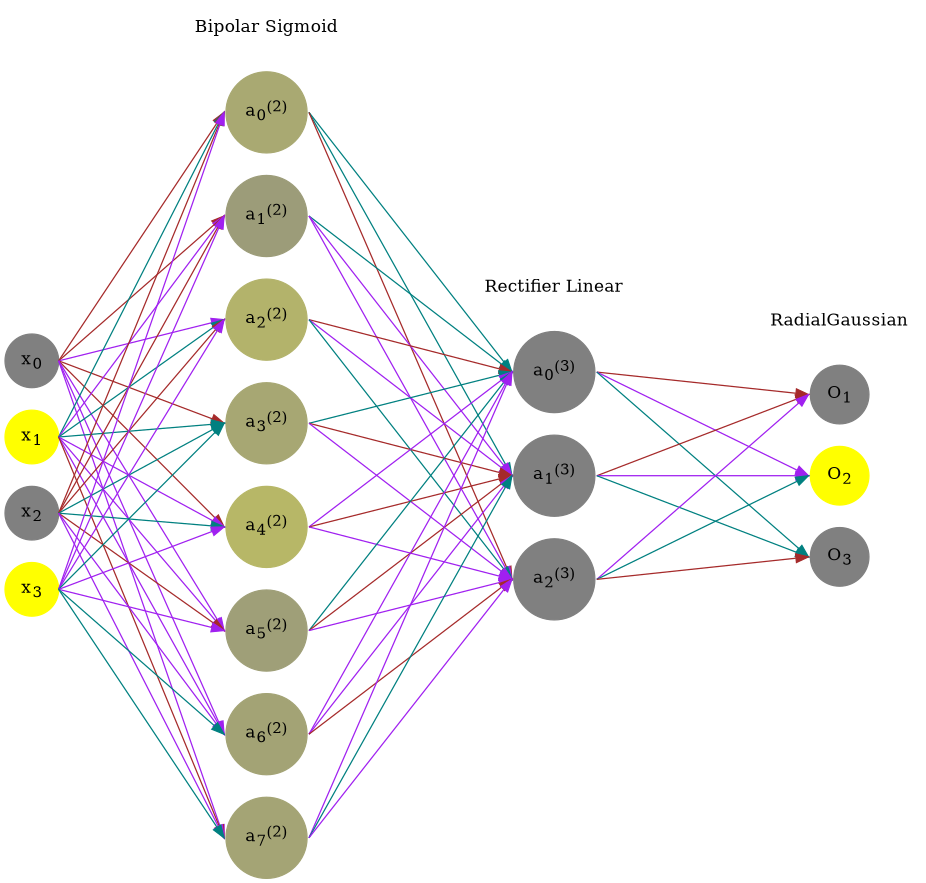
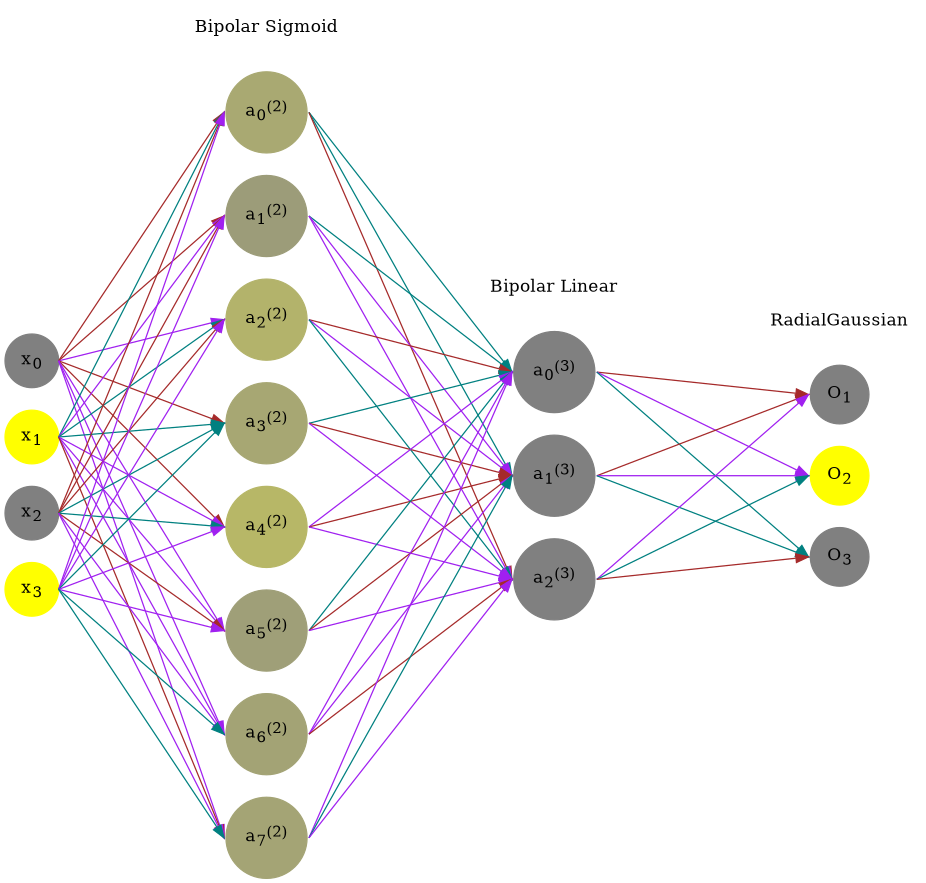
(554, 287) -> (554, 287)
